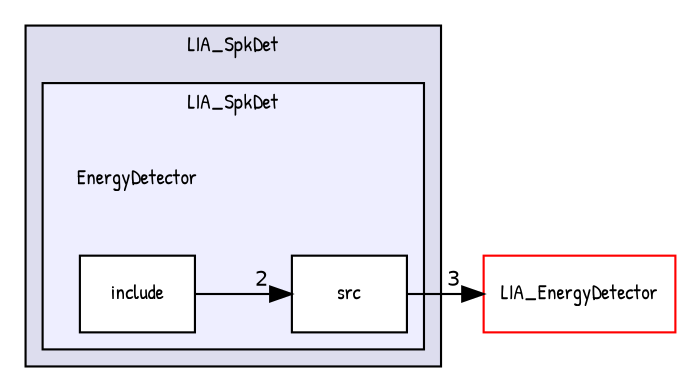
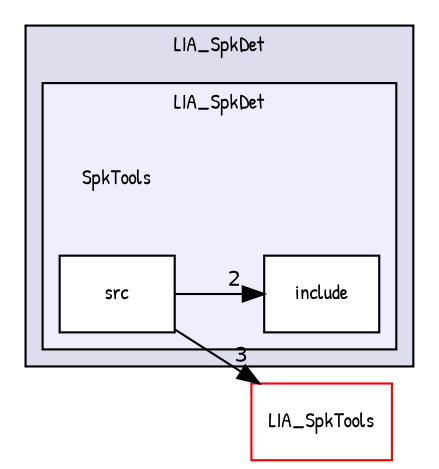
(137, 179) -> (117, 179)
(232, 294) -> (209, 294)
(580, 294) -> (322, 422)
